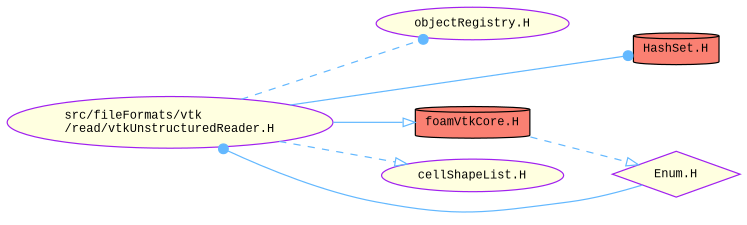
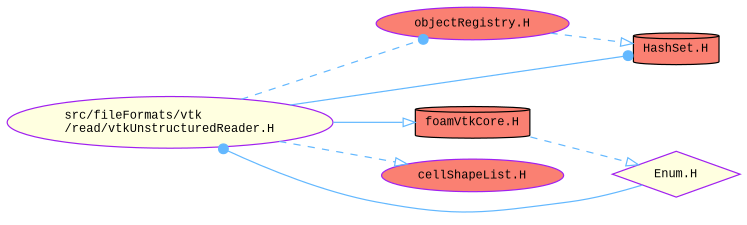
(473, 24) -> (473, 24)
none -> (586, 38)
(473, 175) -> (473, 175)
